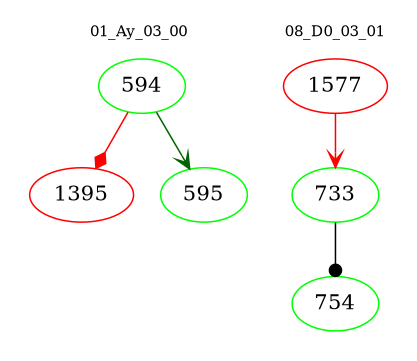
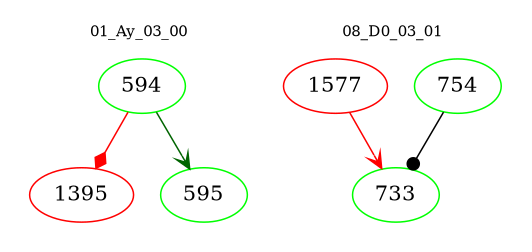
(335, 243) -> (430, 135)
